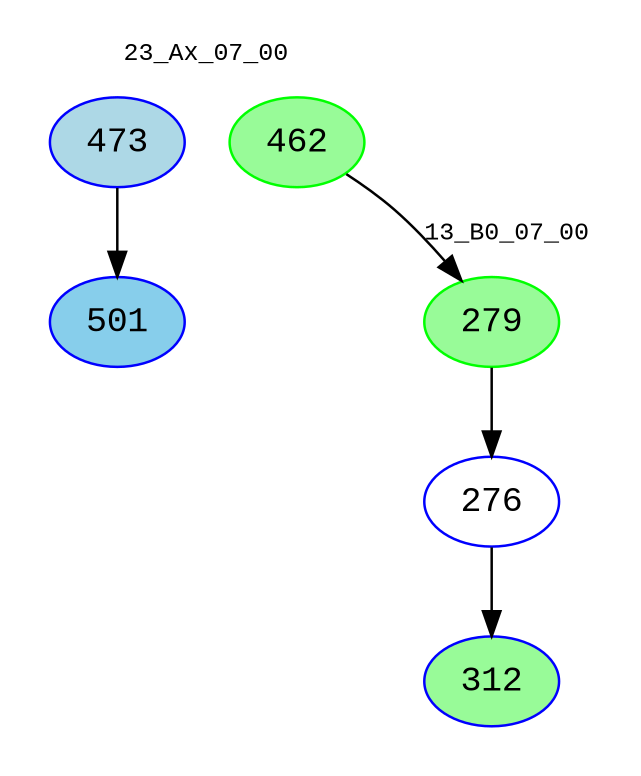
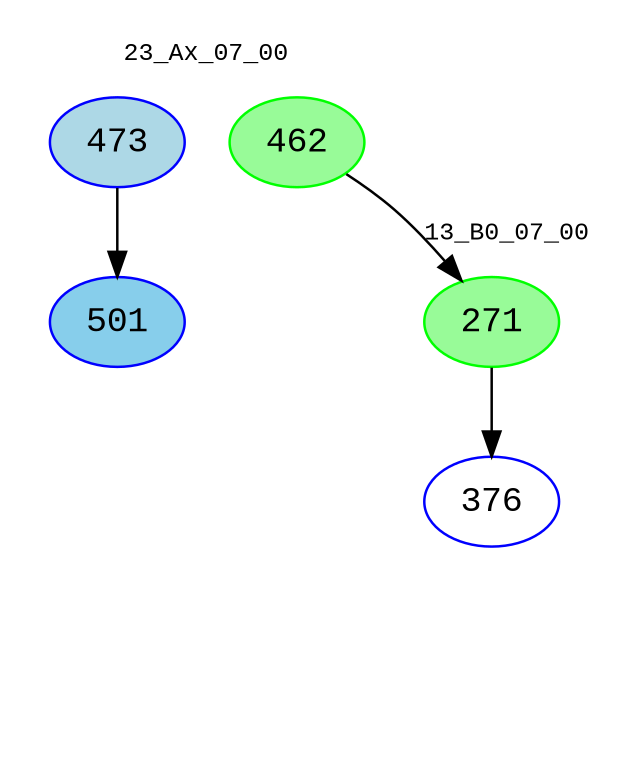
(492, 322) -> (492, 322)
(492, 502) -> (492, 502)
(492, 681) -> none
